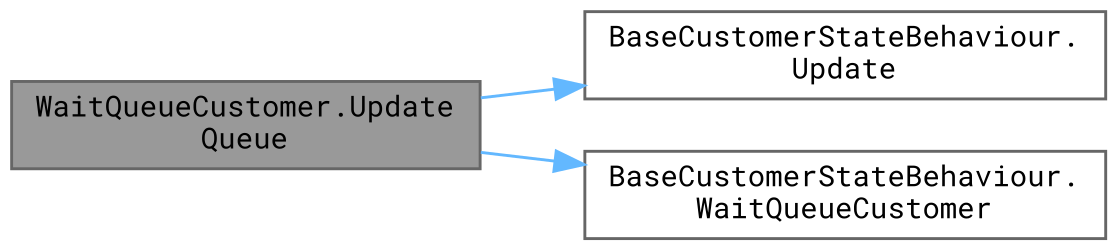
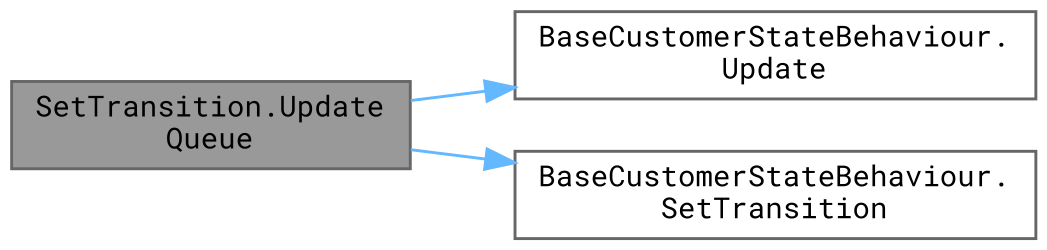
(246, 125) -> (211, 125)
(845, 195) -> (775, 195)
